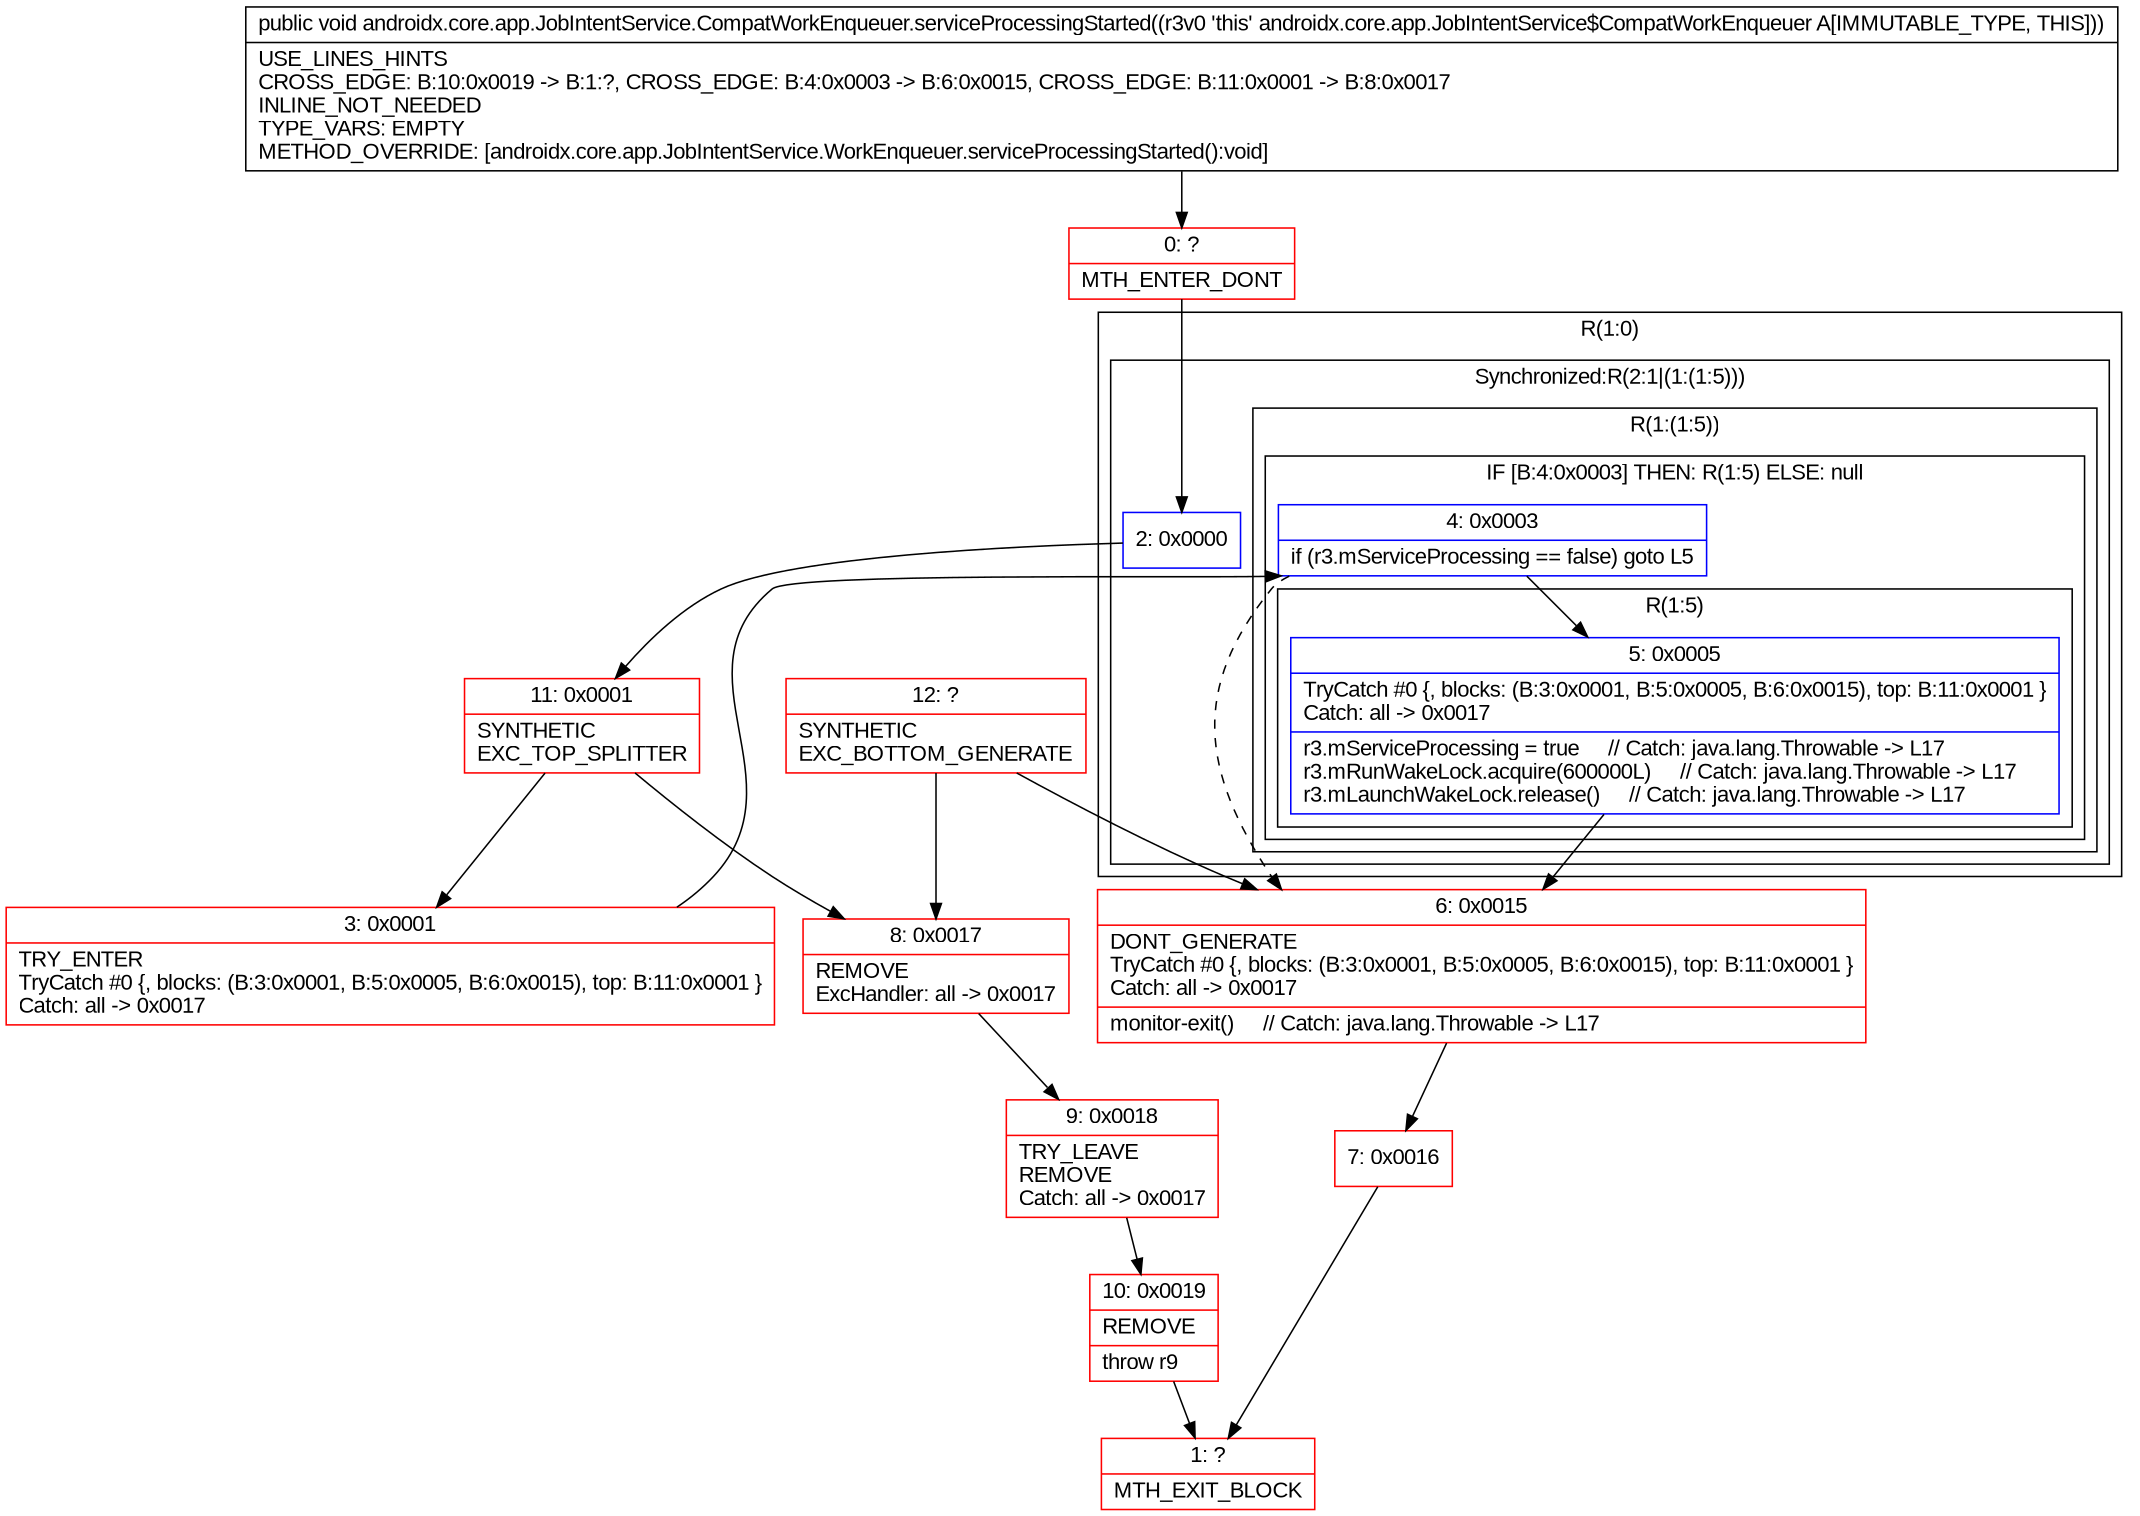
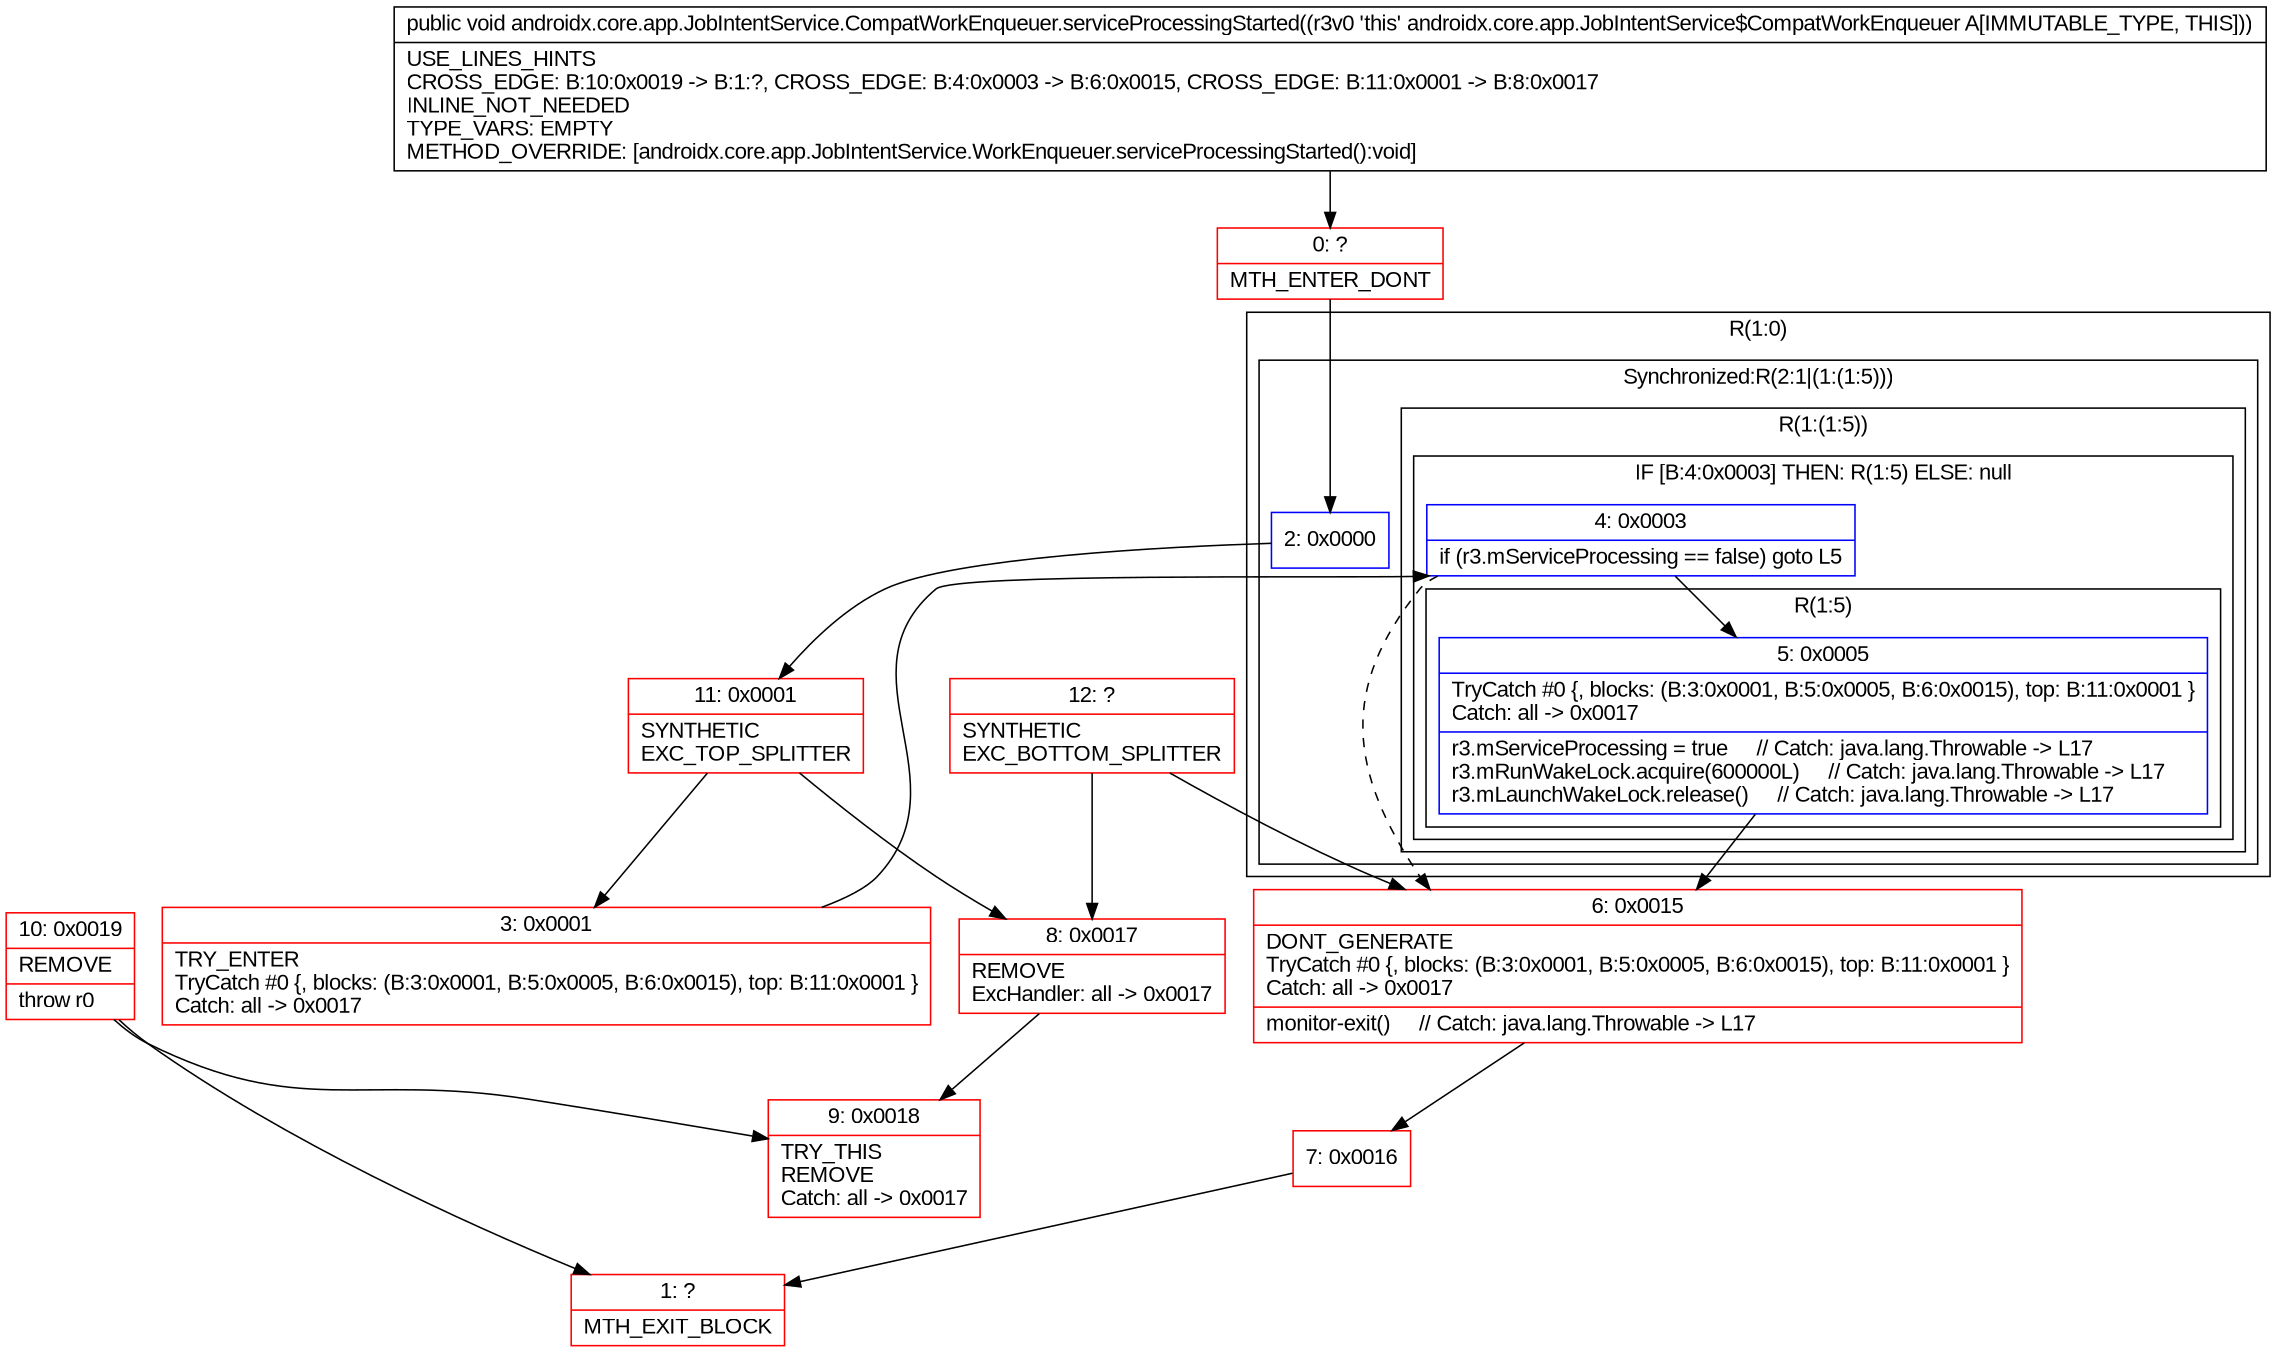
(936, 754) -> (1092, 754)
(1079, 1152) -> (832, 1152)
(1132, 1238) -> (427, 1090)
(1140, 1363) -> (56, 1001)
